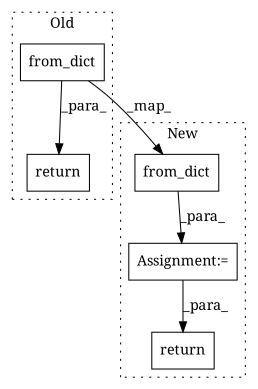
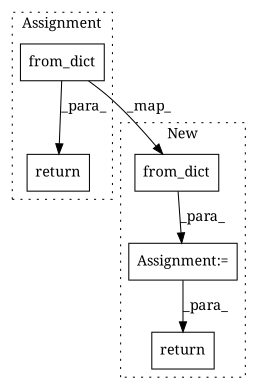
(62, 24) -> (62, 24)
